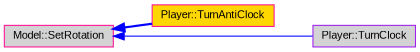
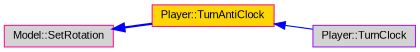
(218, 36) -> (299, 27)
